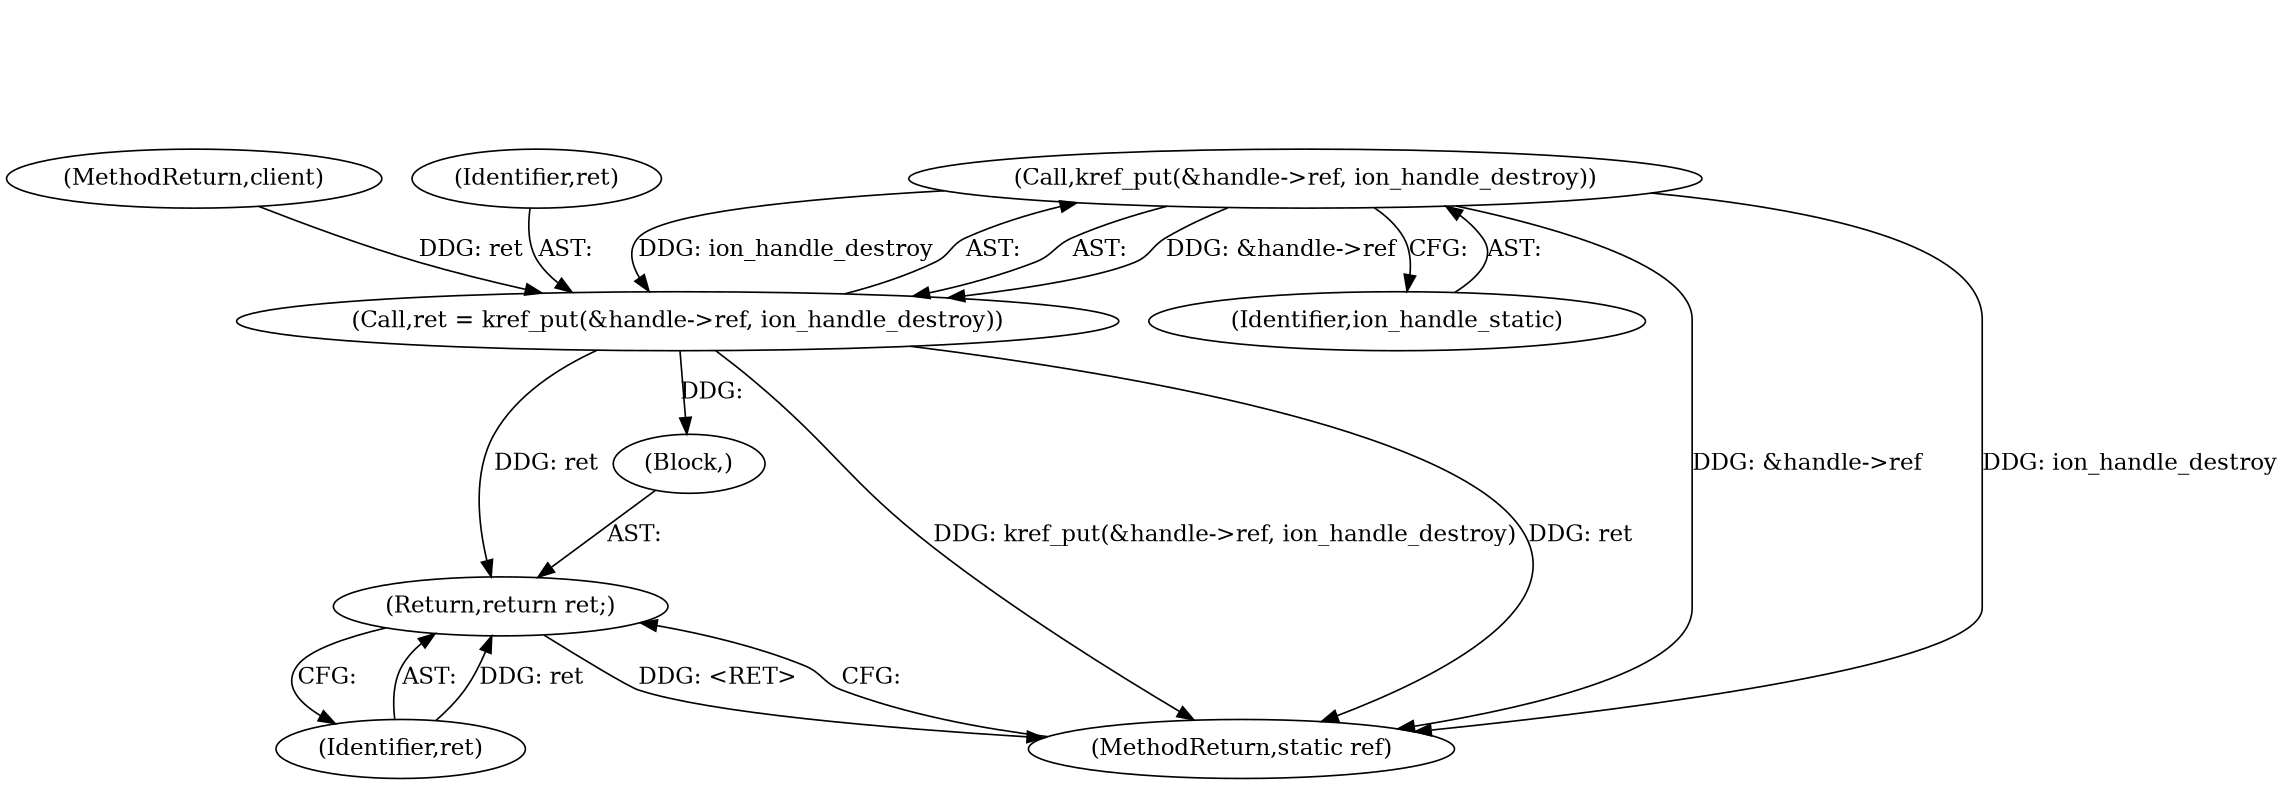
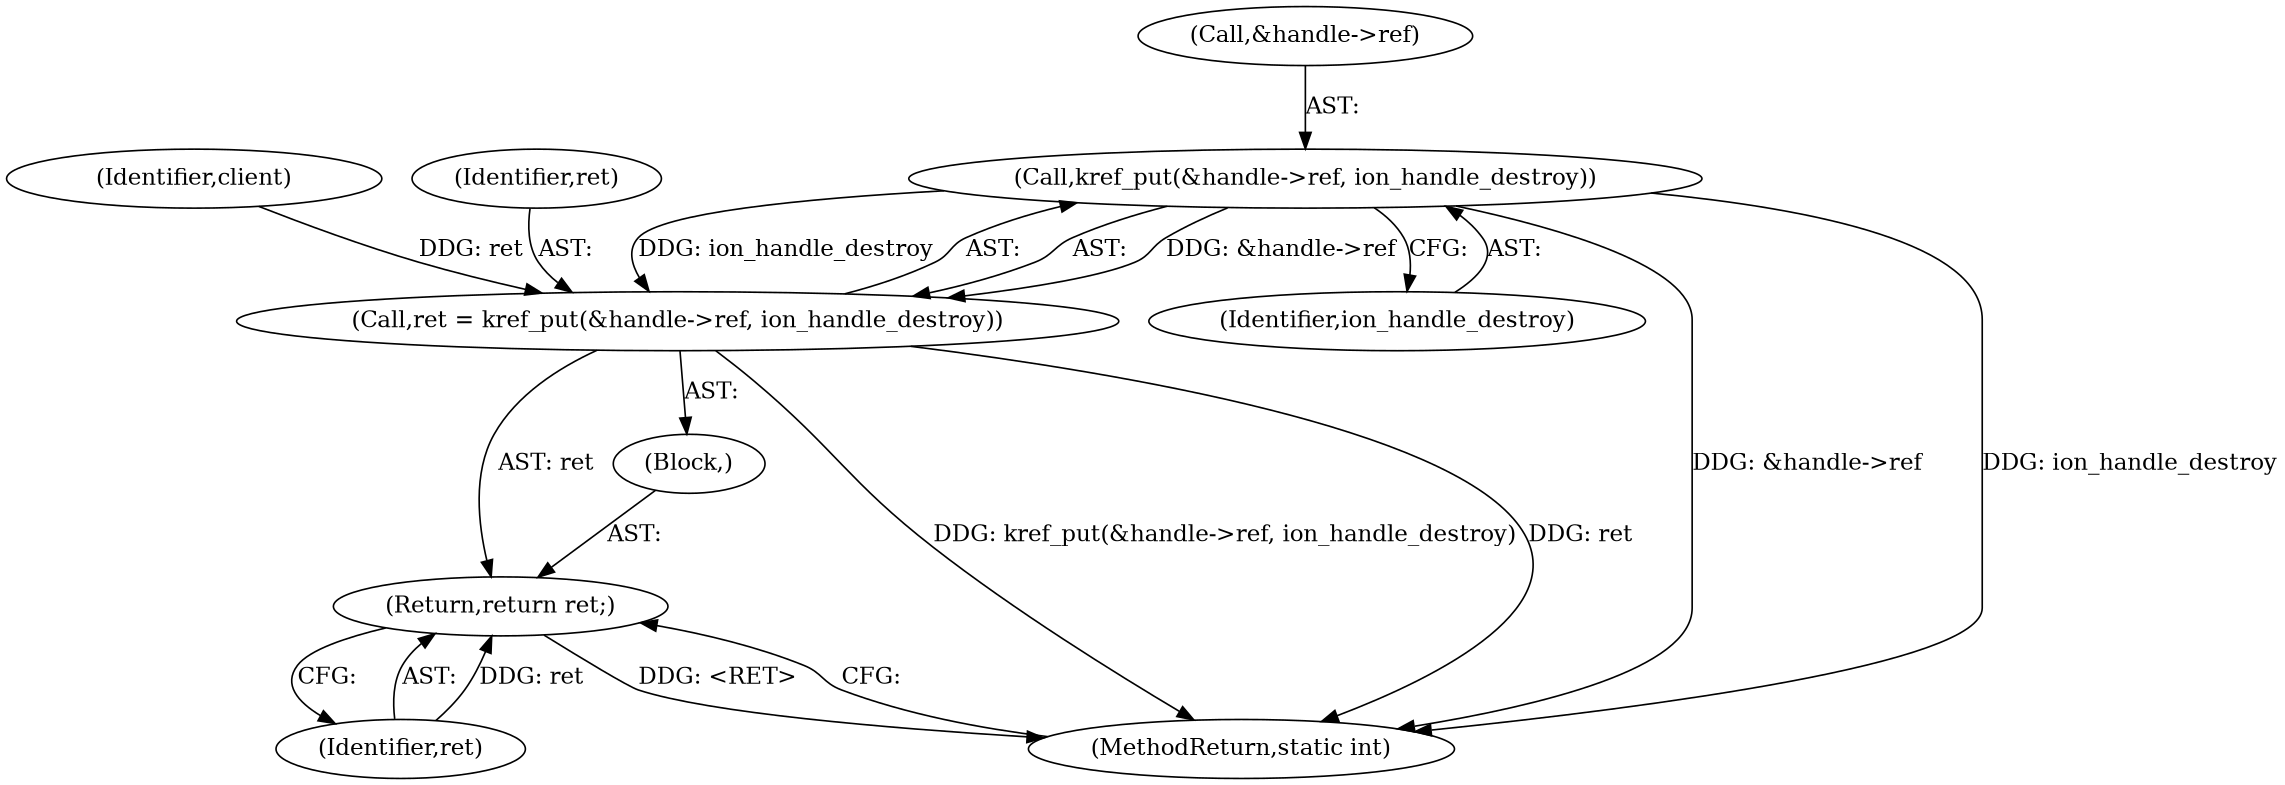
none -> (1305, 36)
(194, 179) -> (194, 179)
(1397, 321) -> (1397, 321)
(715, 393) -> (715, 393)
(547, 464) -> (547, 464)
(1241, 749) -> (1241, 749)
